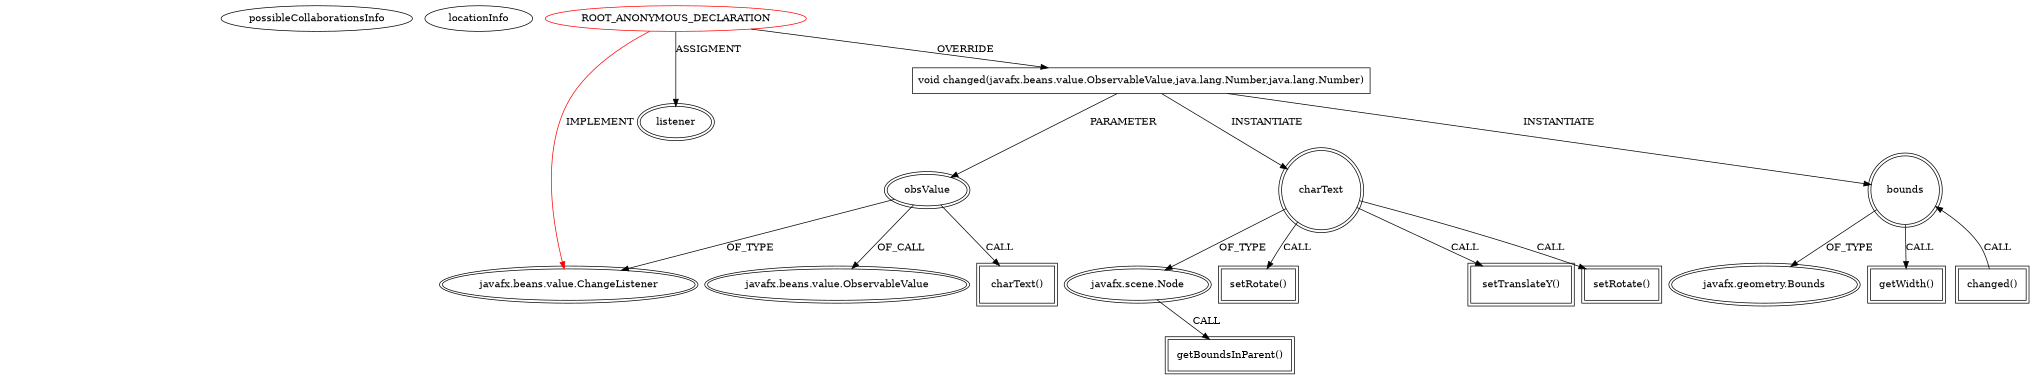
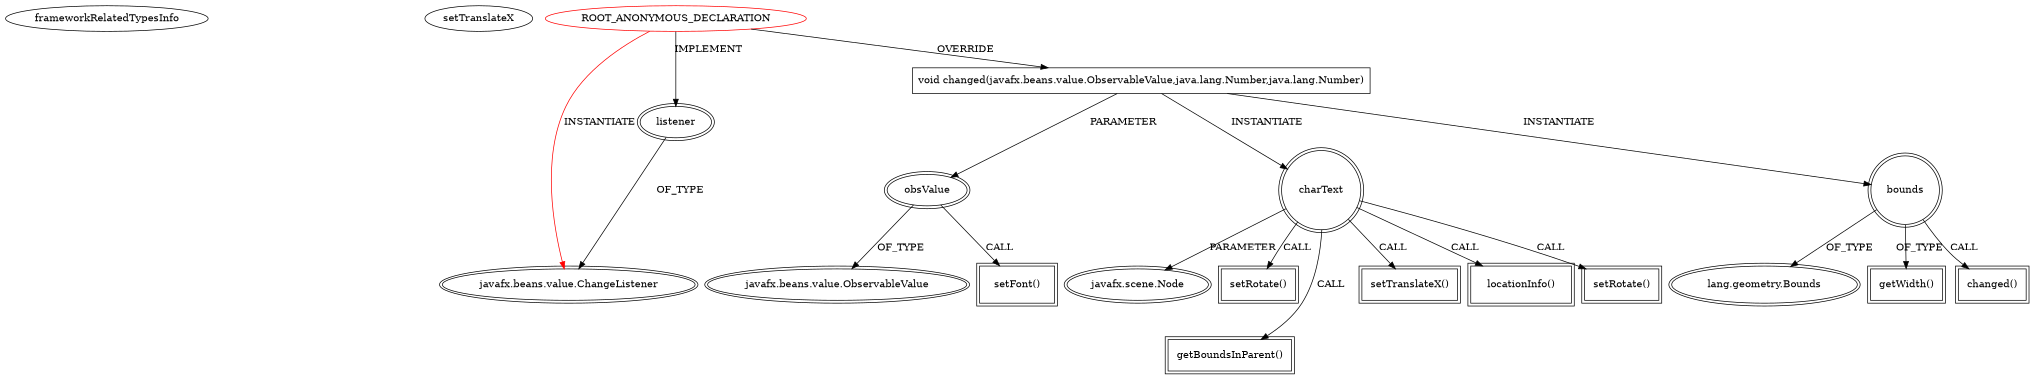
none -> (107, 19)
(317, 19) -> none
(479, 19) -> (479, 19)
(708, 50) -> (708, 50)
(600, 122) -> (600, 122)
(761, 234) -> (624, 200)
(1972, 235) -> (1941, 244)
(901, 248) -> (901, 248)
(1243, 248) -> (1243, 248)
(1920, 248) -> (1920, 248)
(1017, 285) -> (1017, 285)
none -> (1410, 285)
(1521, 285) -> (1521, 285)
(1765, 285) -> (1765, 285)
(1180, 317) -> (1309, 290)
